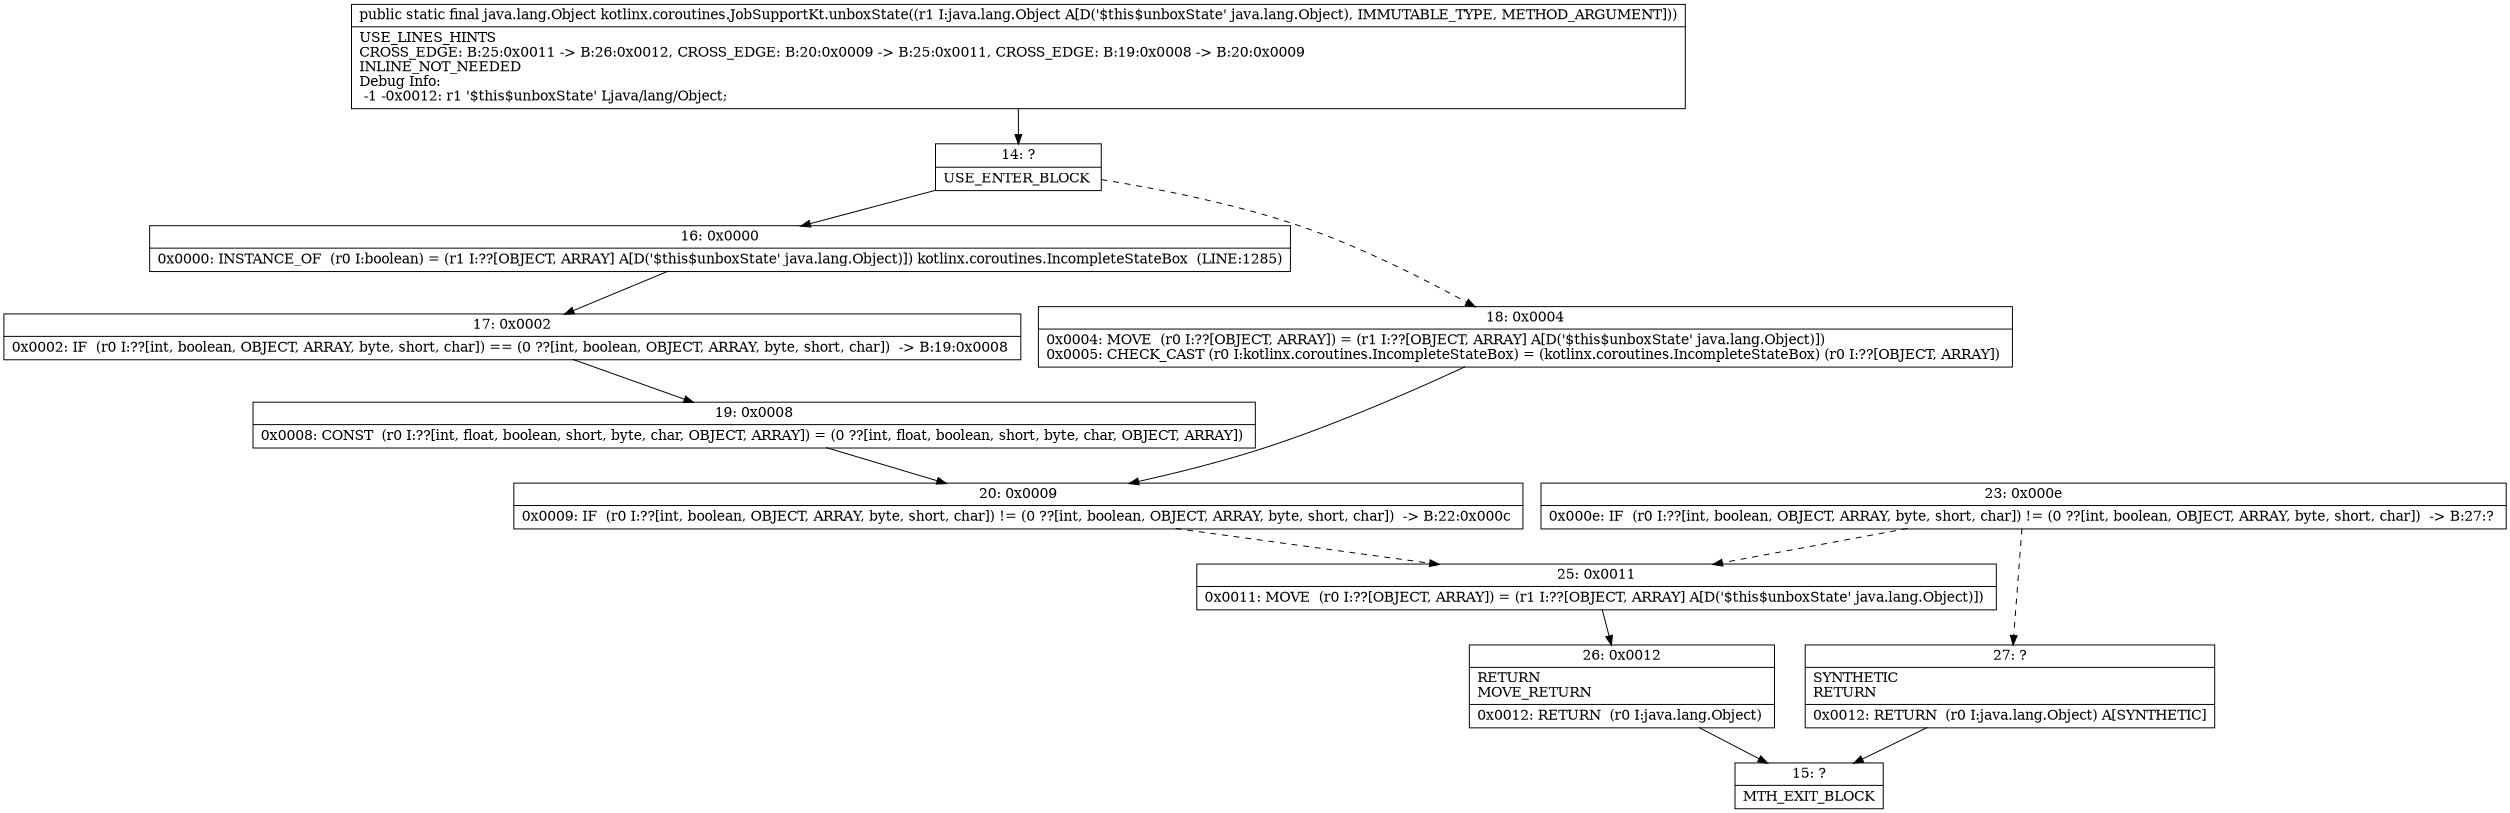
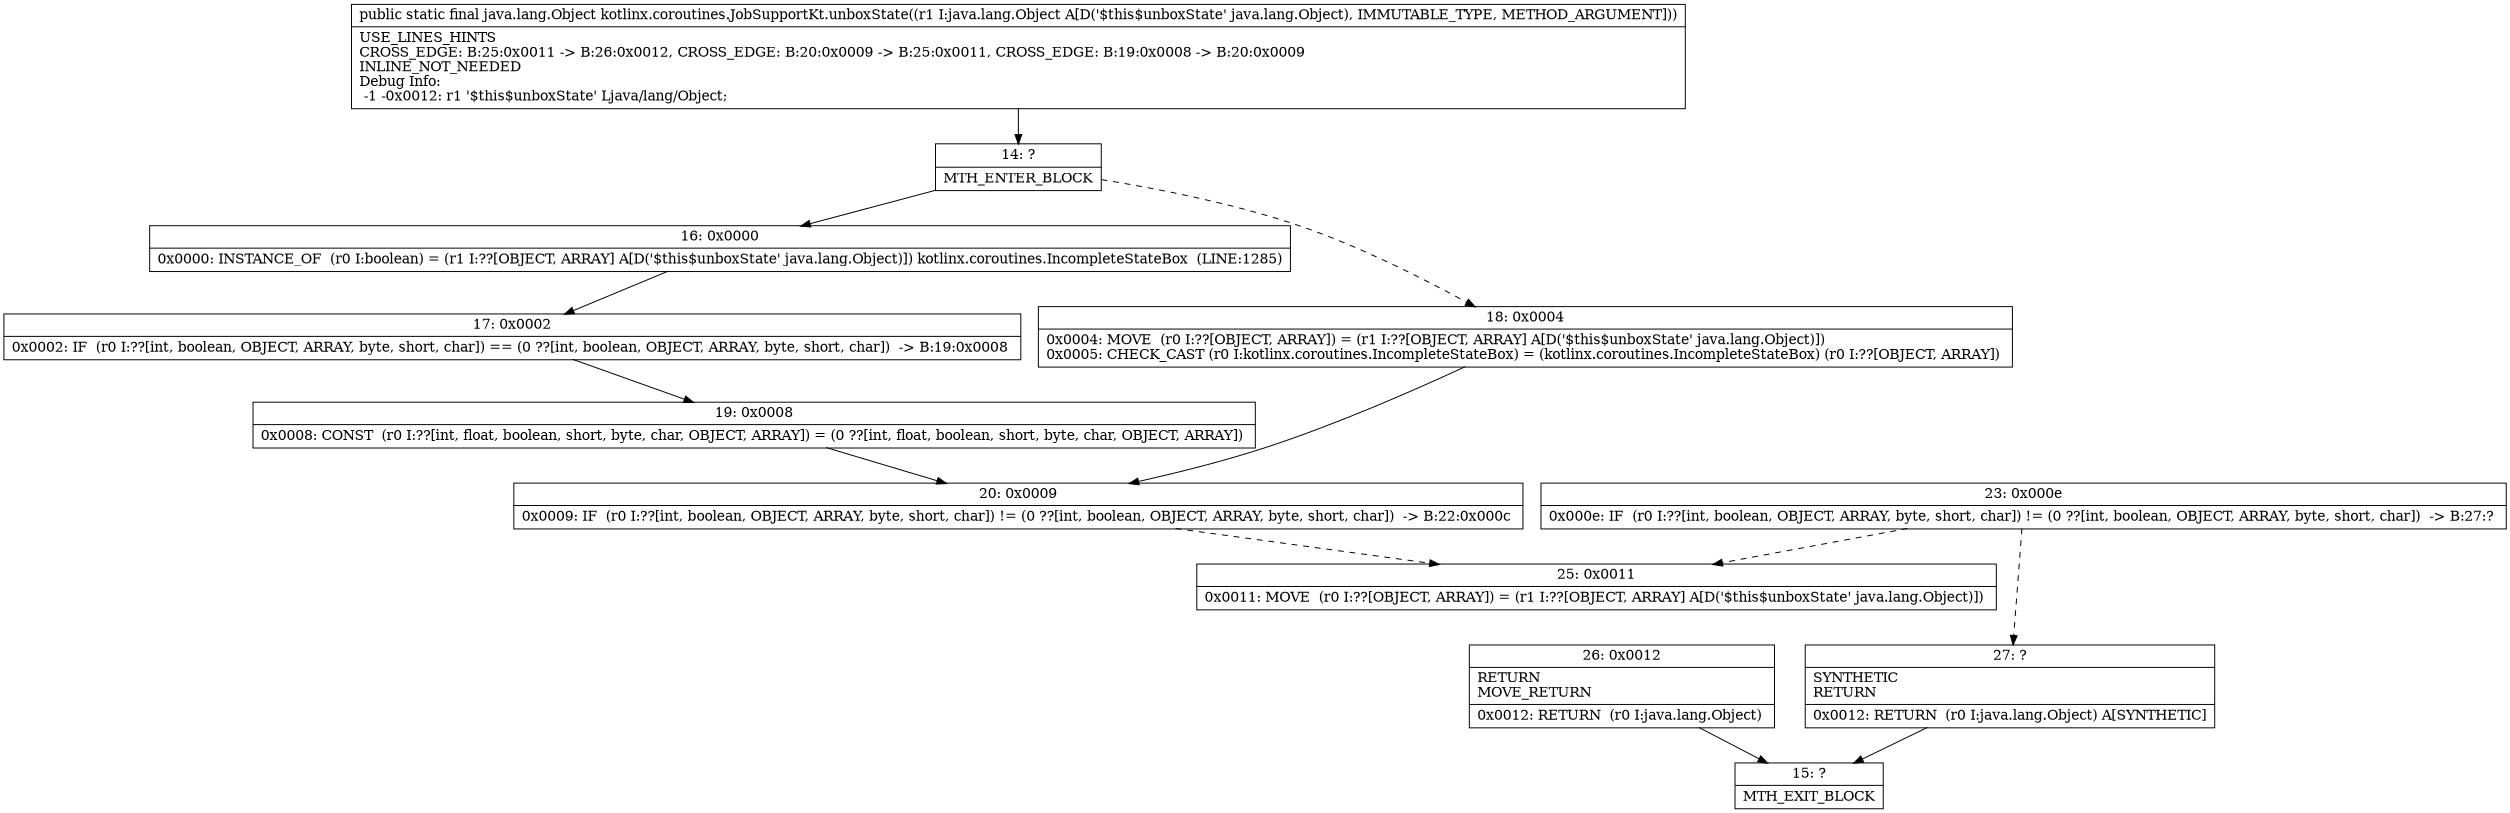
(1017, 178) -> (1018, 178)
(1606, 623) -> none
